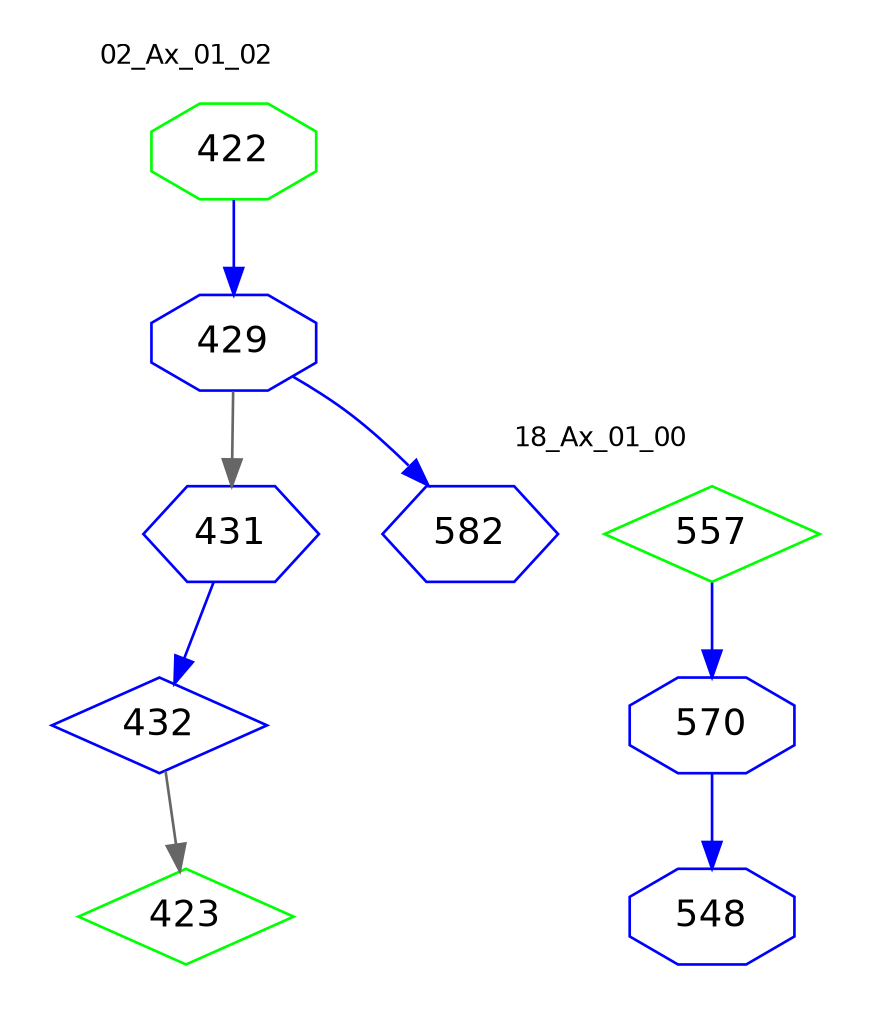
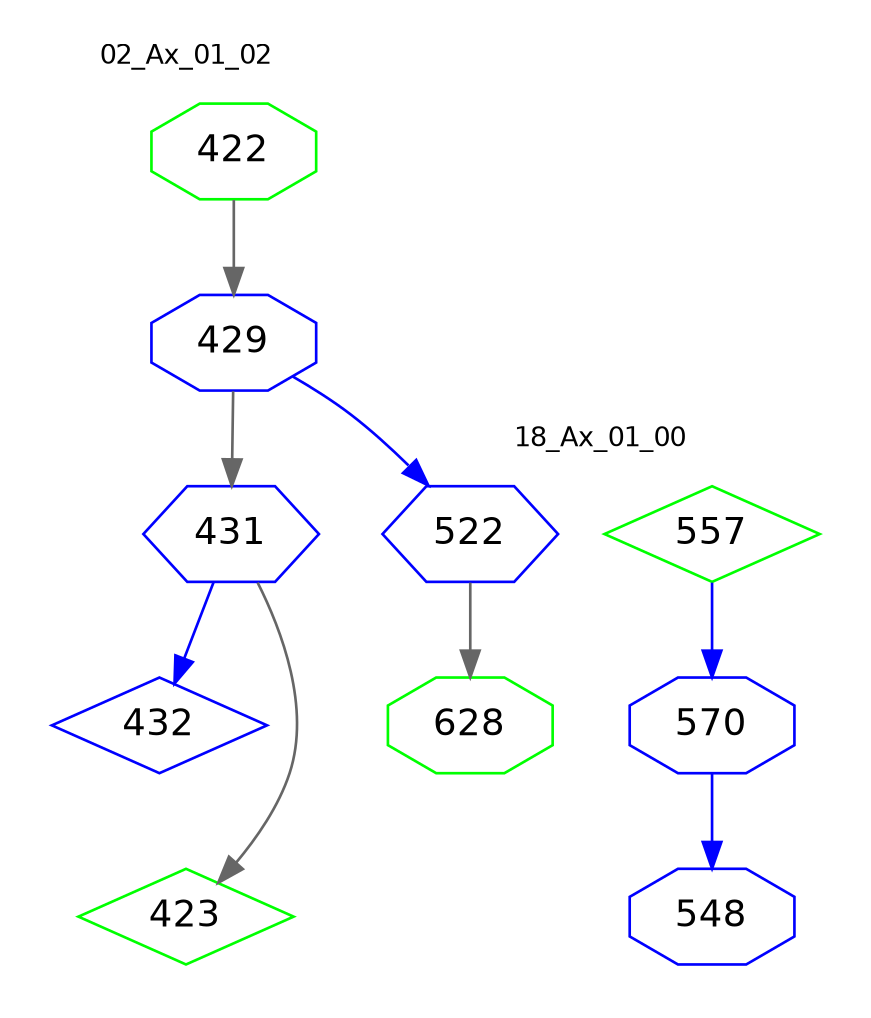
(234, 234) -> (234, 234)
(470, 534) -> (470, 534)
none -> (470, 725)
(171, 808) -> (297, 727)
